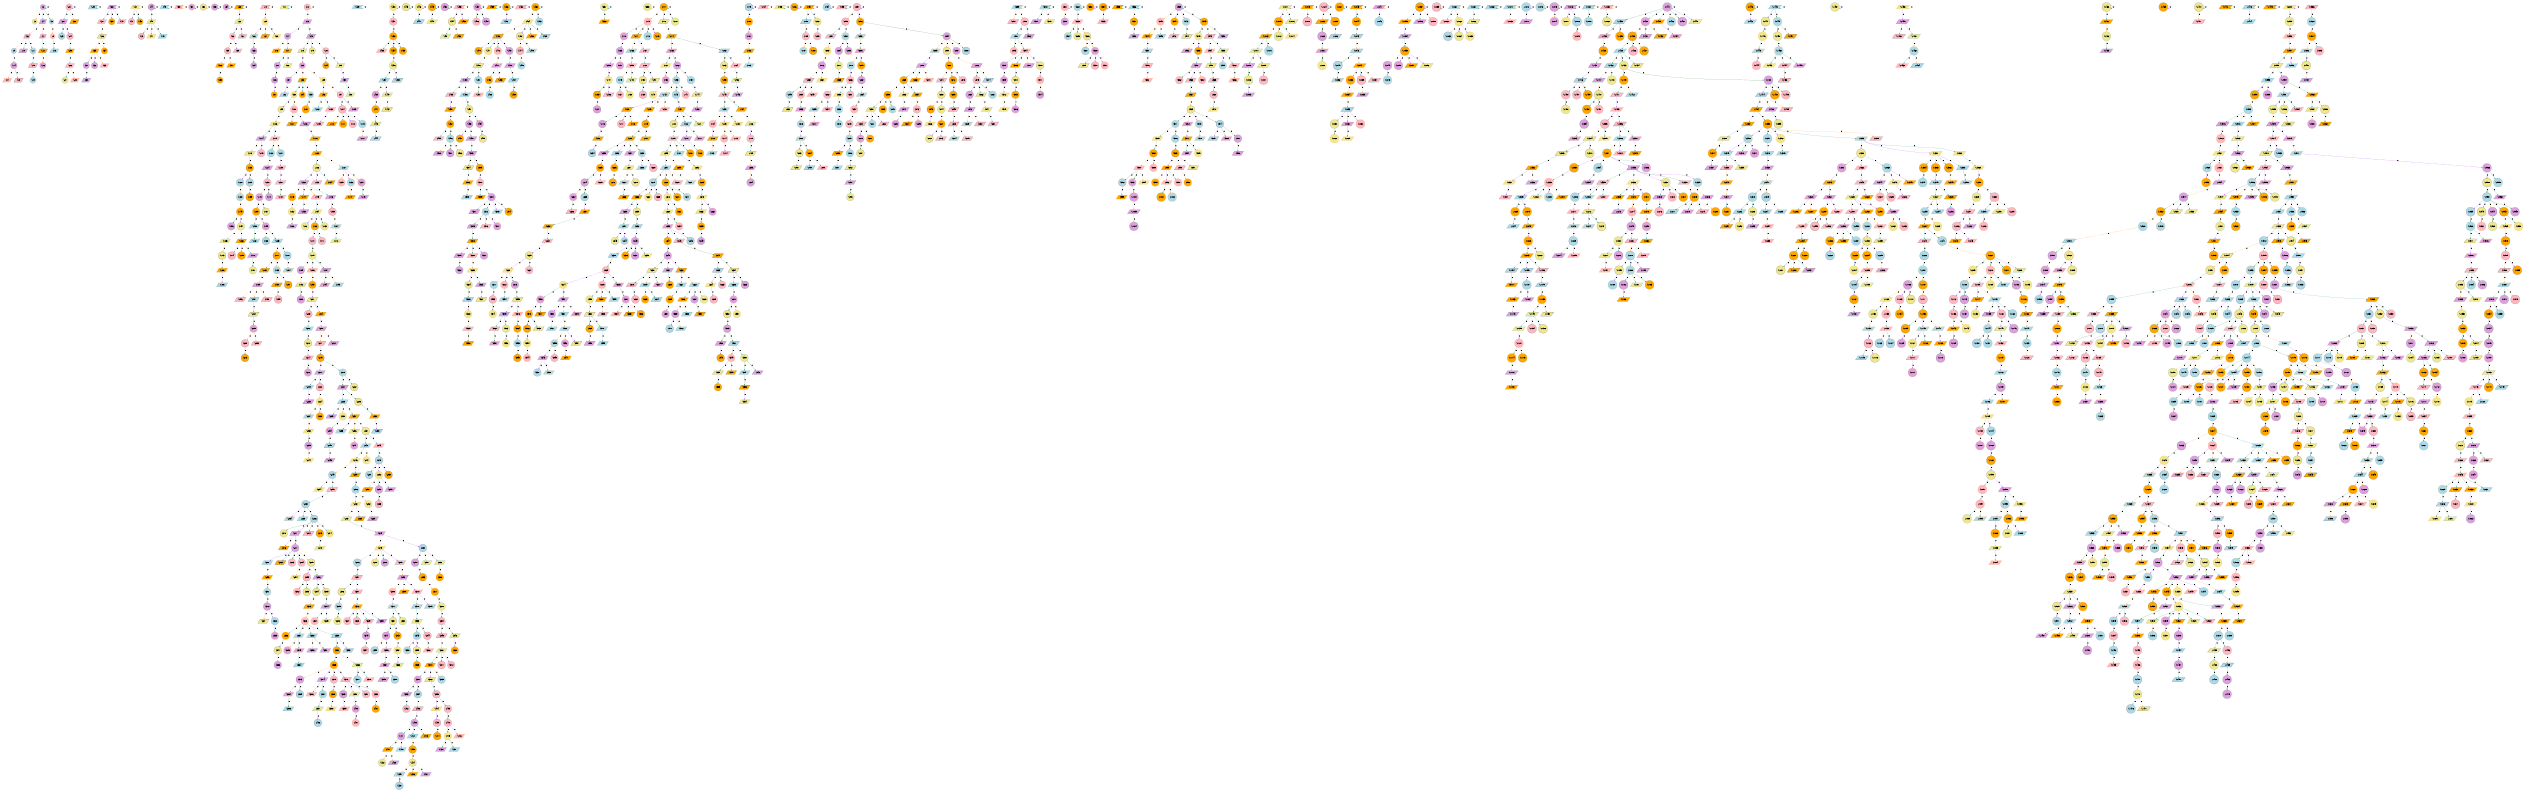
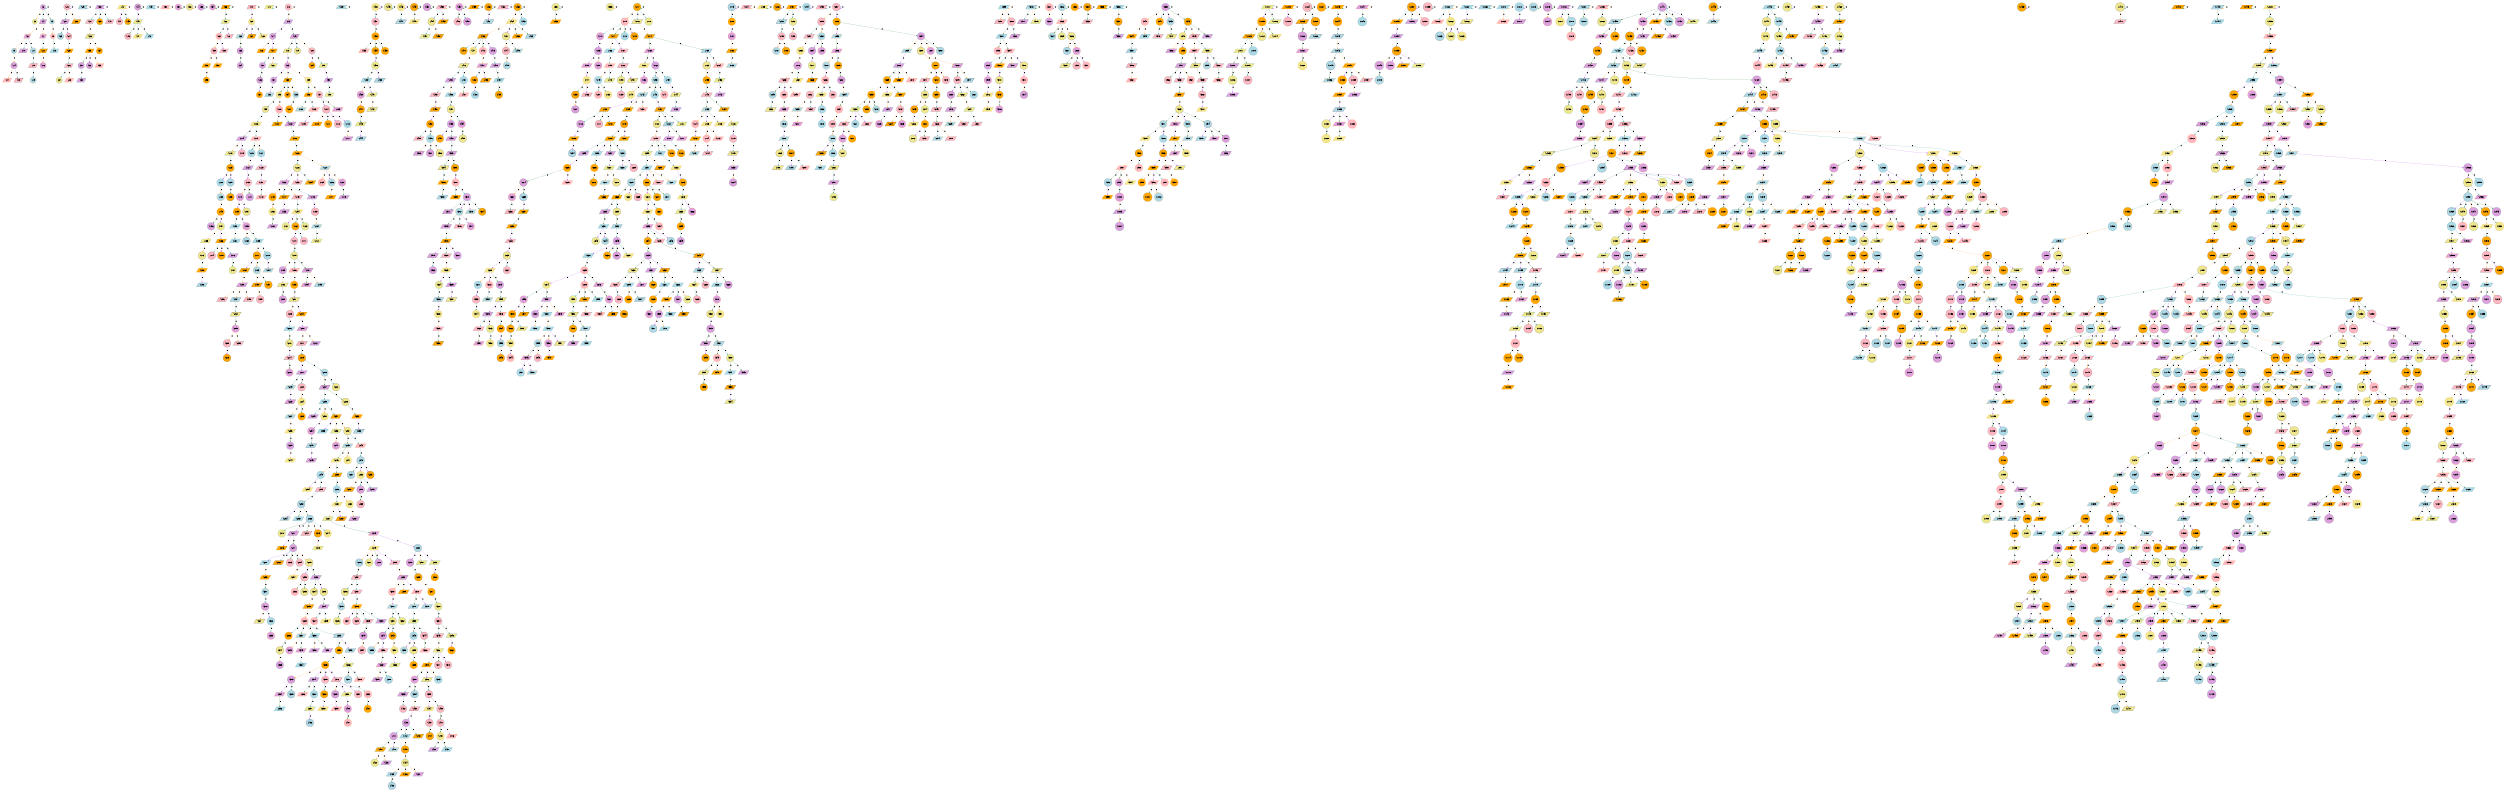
(2208, 373) -> (2191, 373)
none -> (2071, 584)
